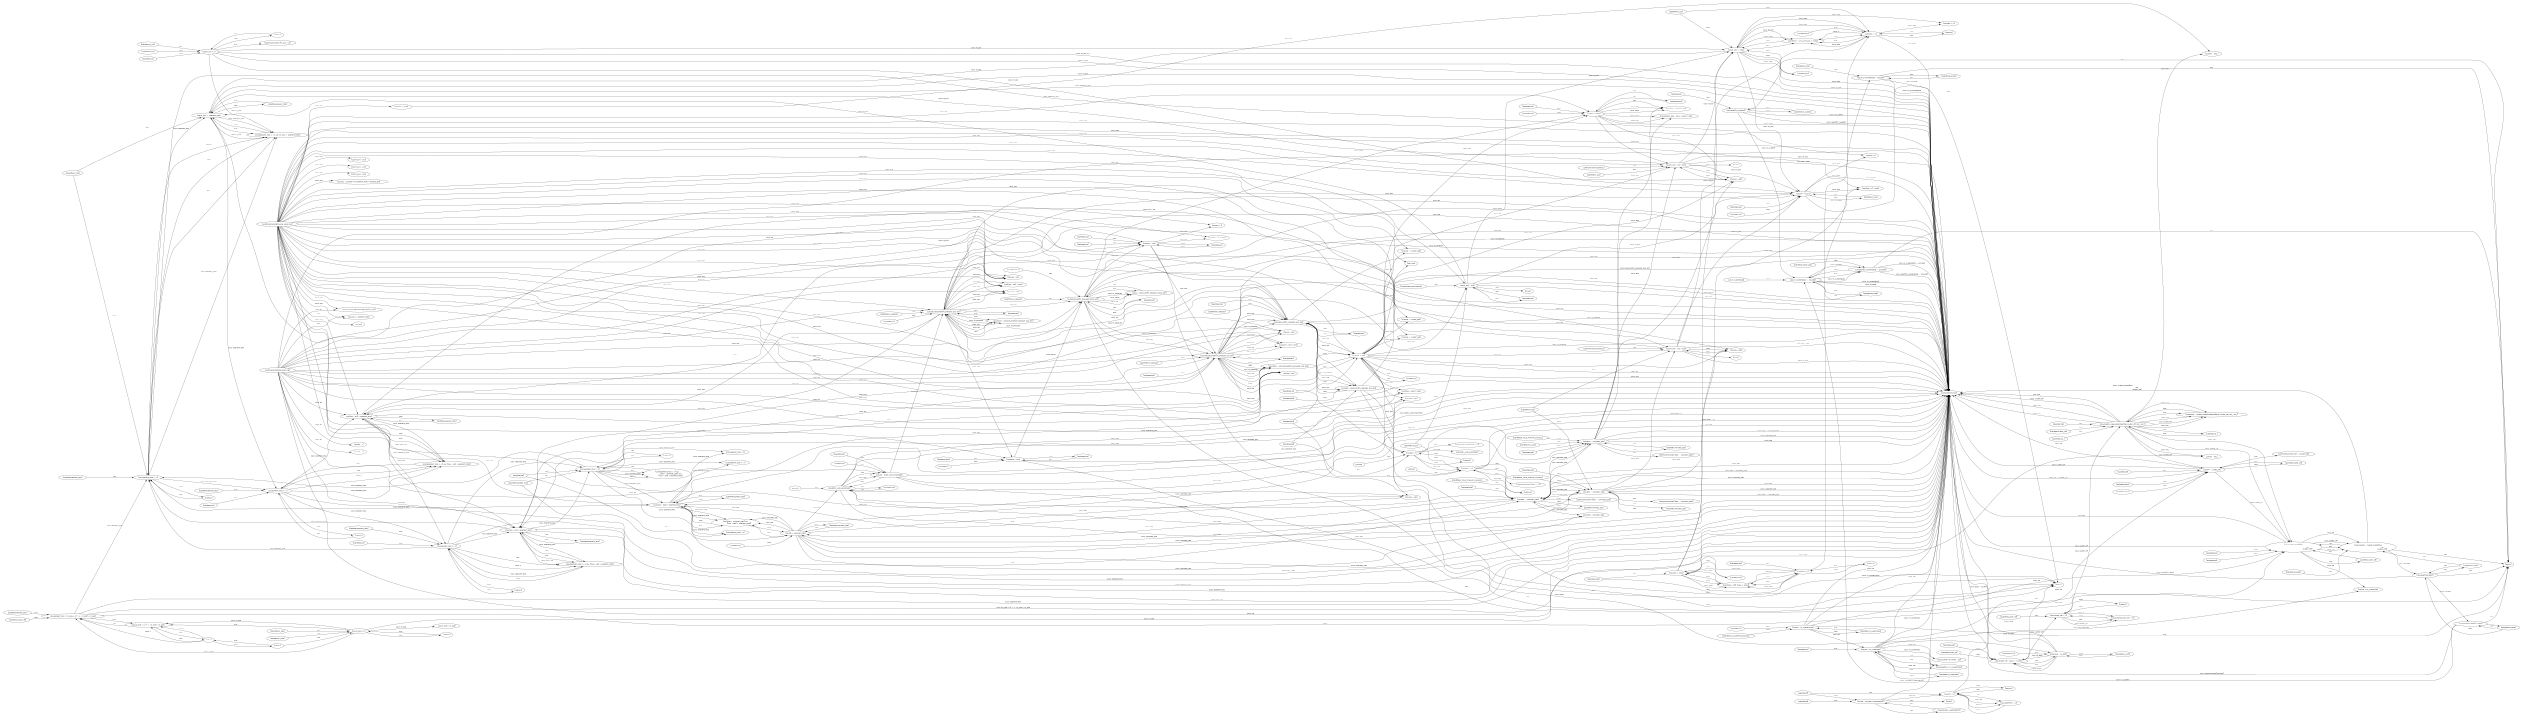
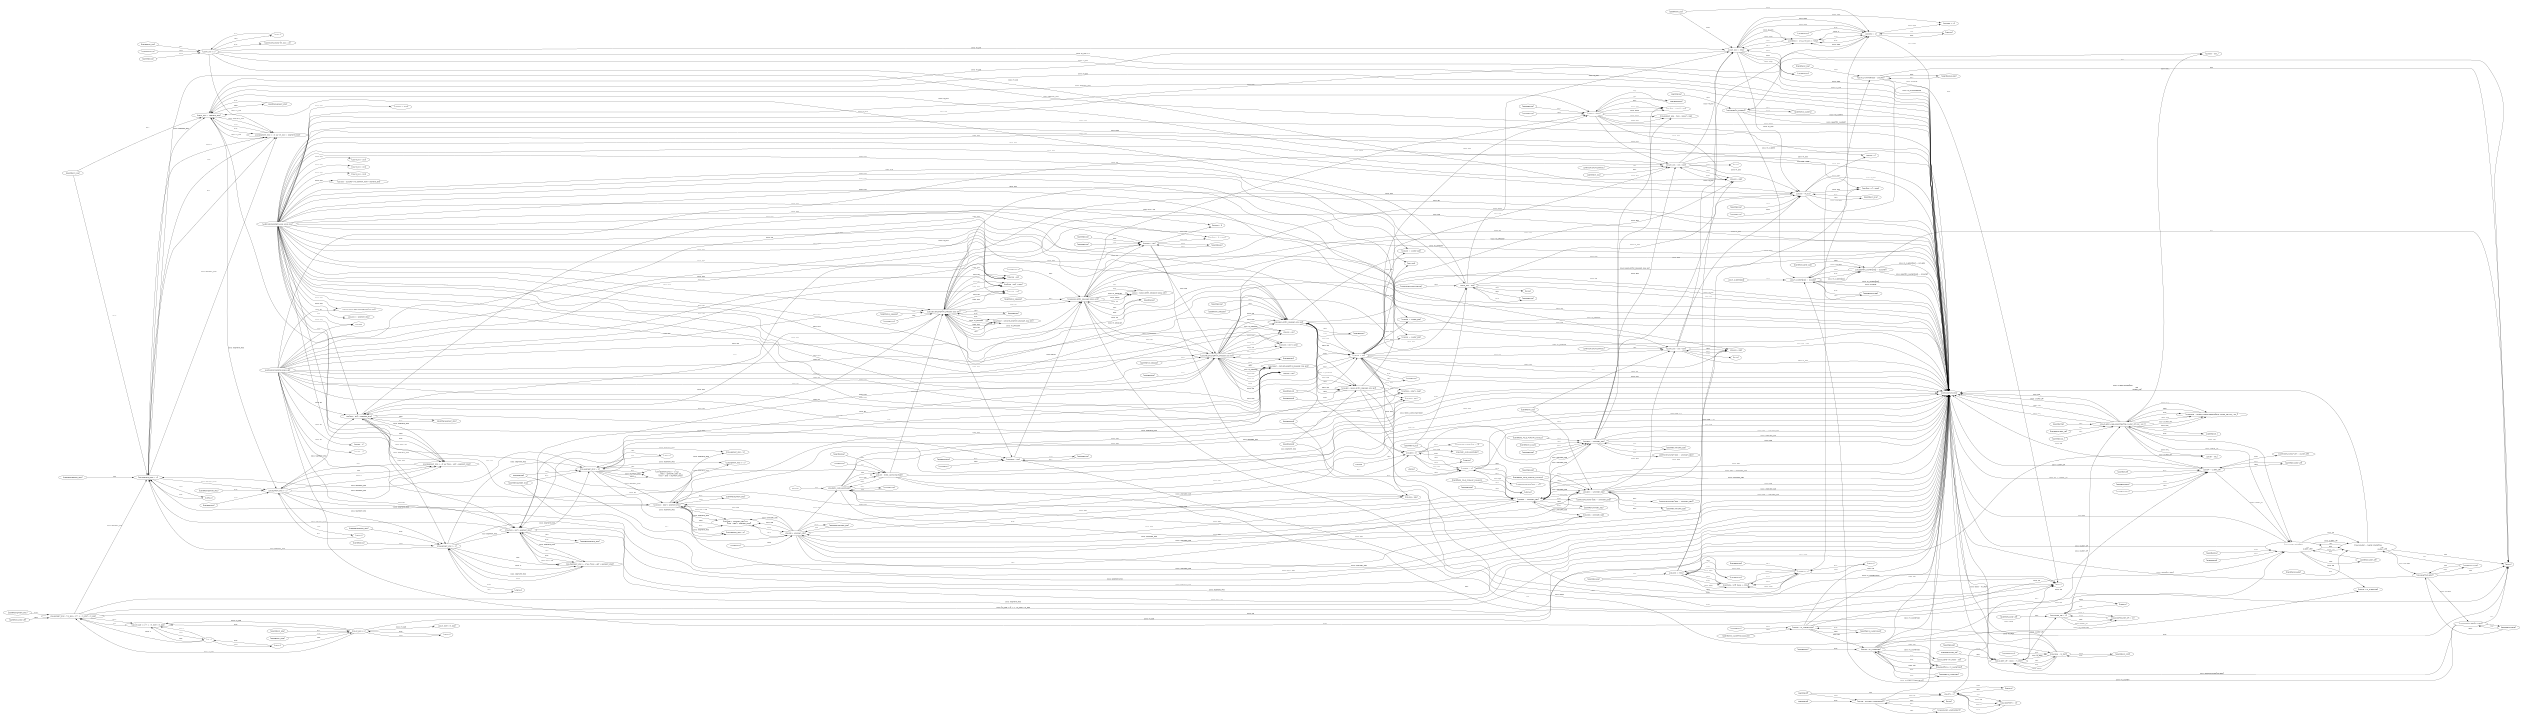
(1316, 39) -> (1207, 89)
(304, 333) -> (312, 339)
